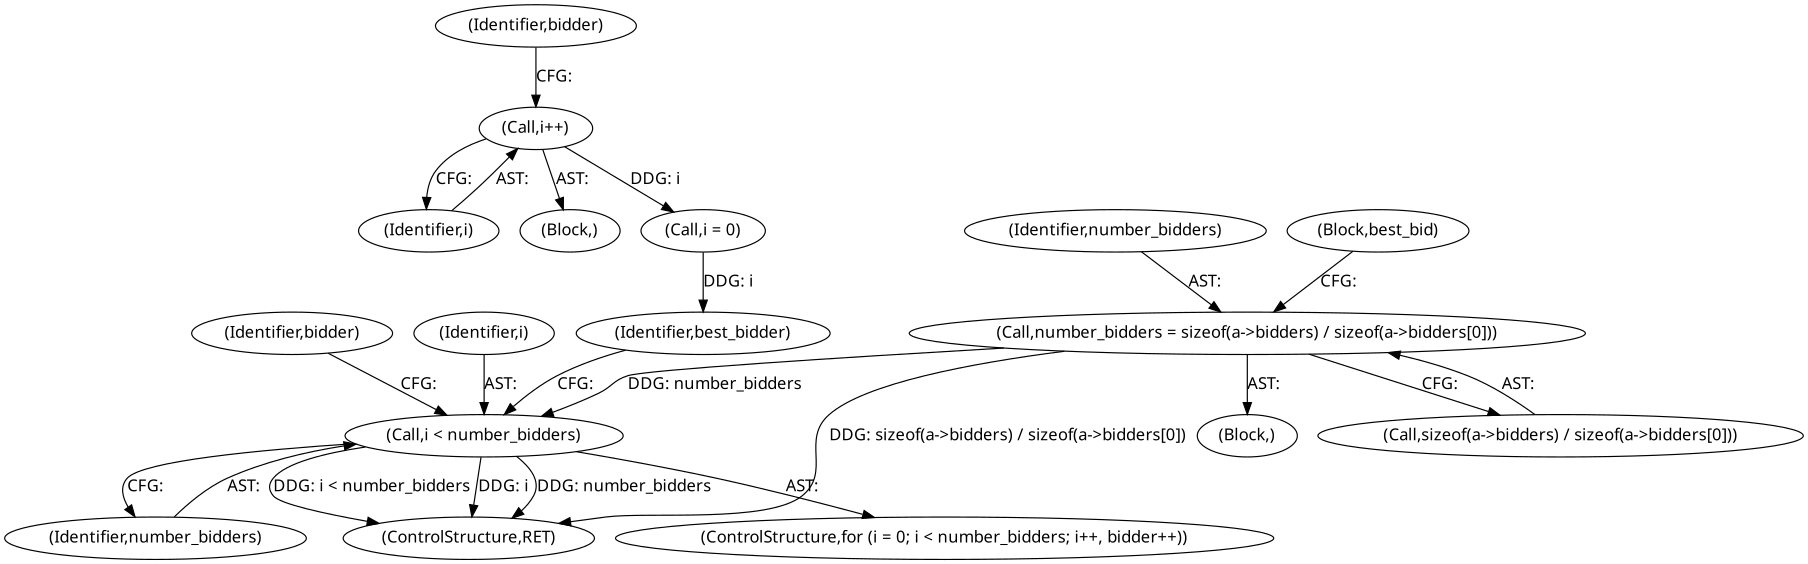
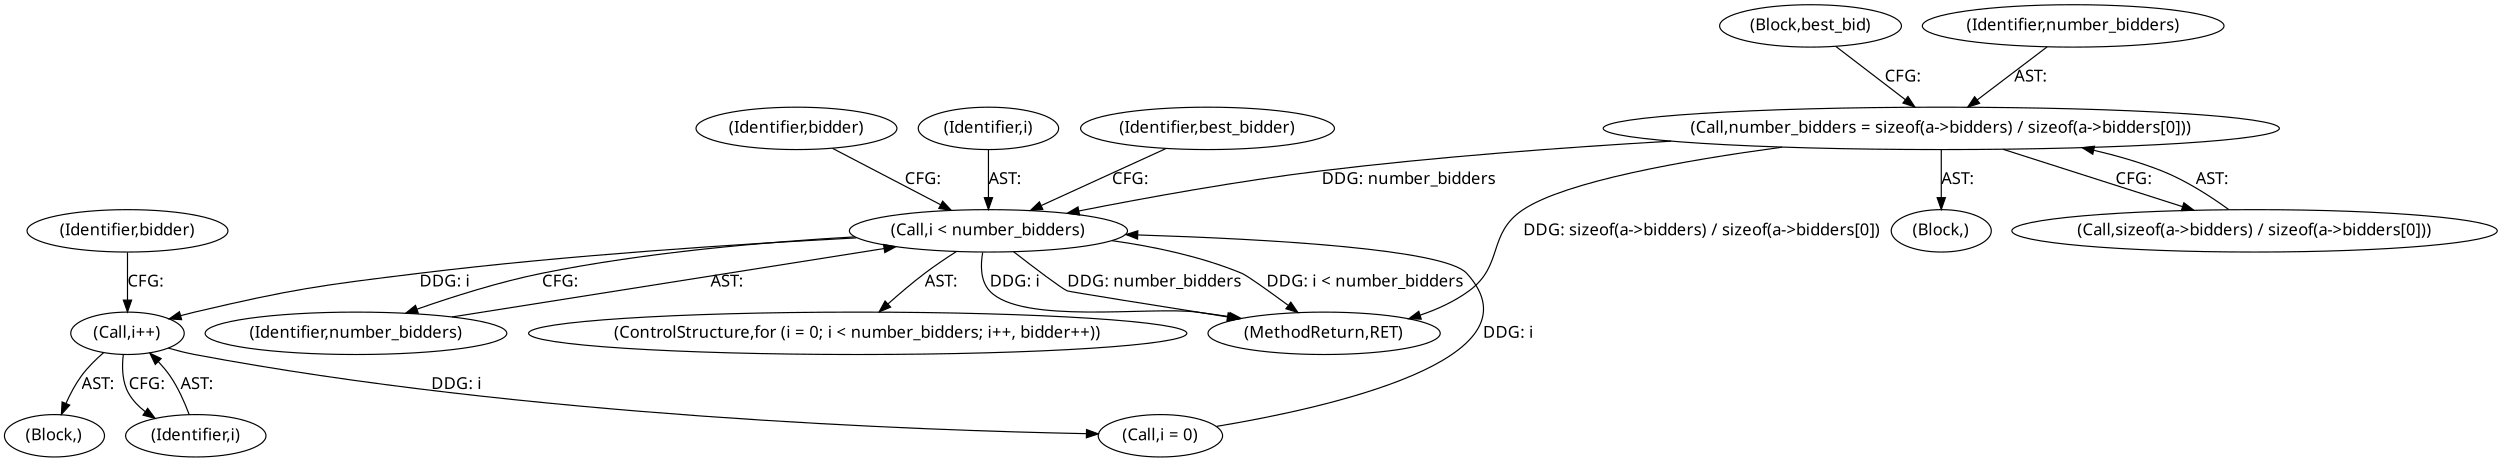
none -> (517, 263)
(703, 276) -> (1469, 278)
(469, 538) -> (1324, 333)
